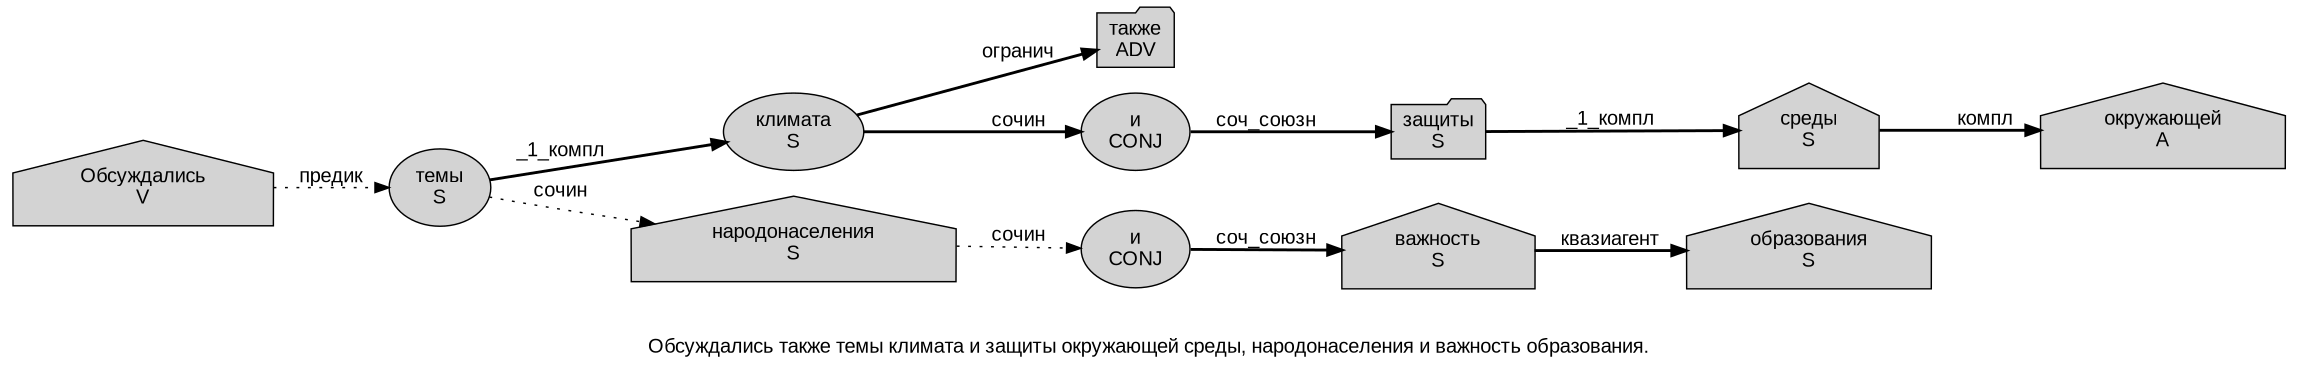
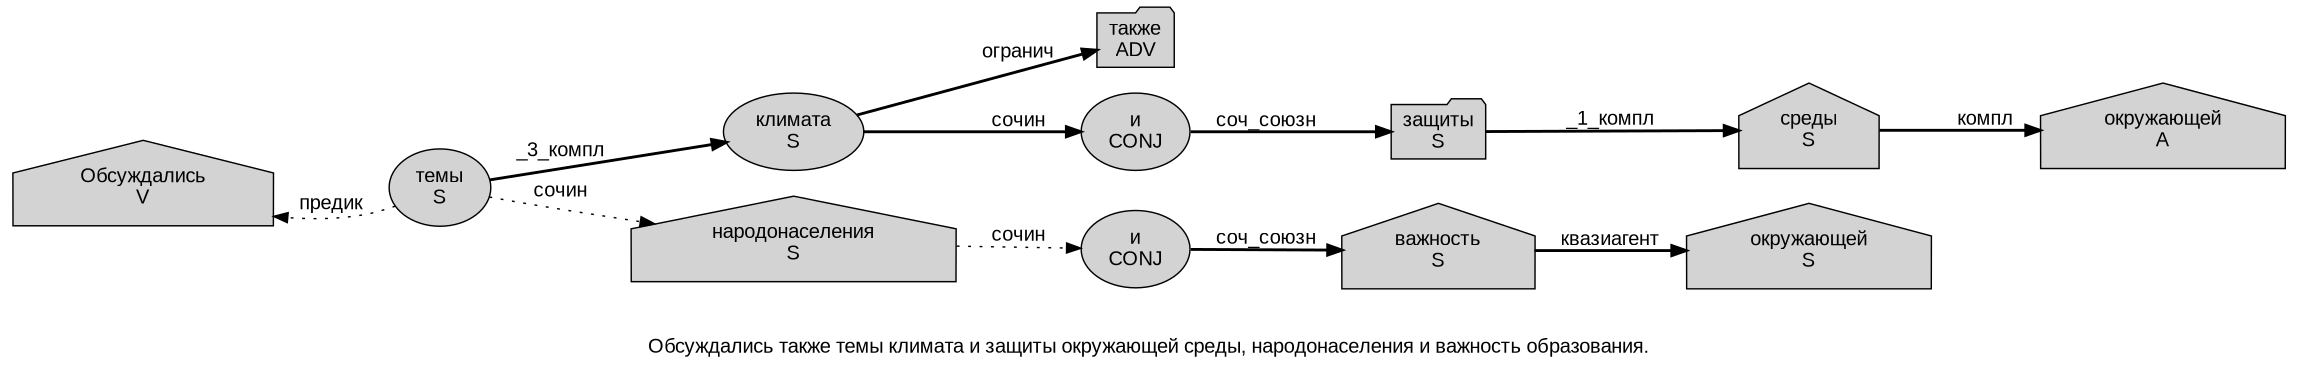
(561, 151) -> (561, 151)
(324, 188) -> (342, 218)
(1809, 251) -> (1809, 251)
